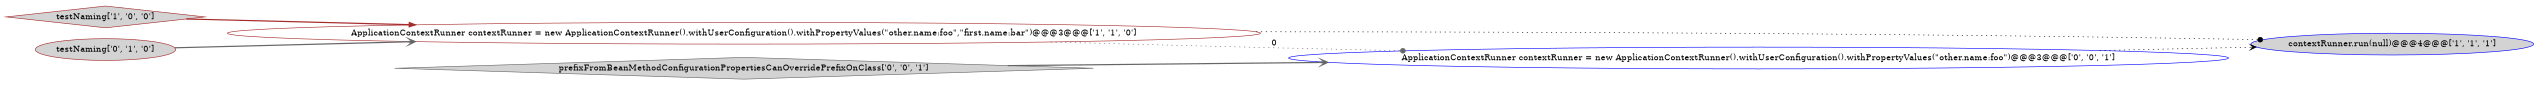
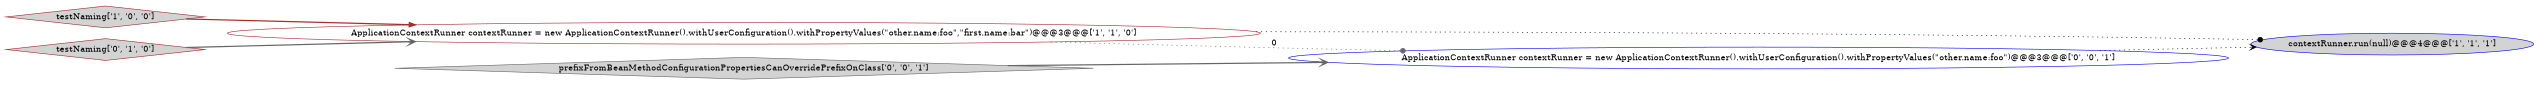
(105, 50) -> (105, 50)
